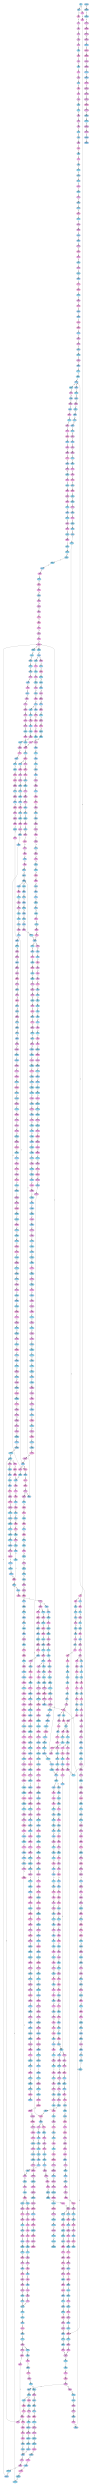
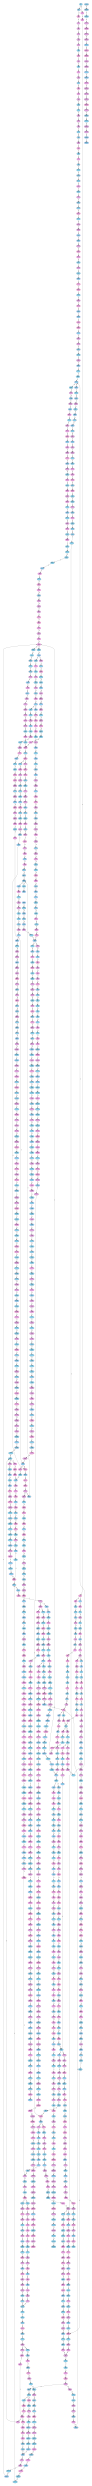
(24, 897) -> none
